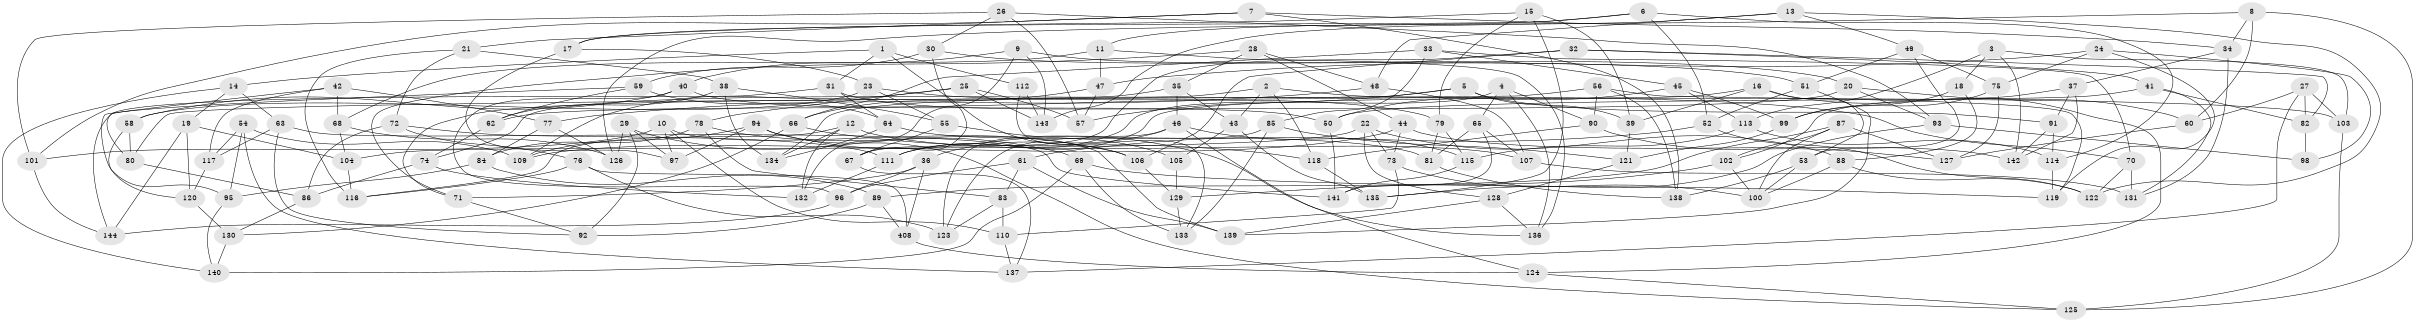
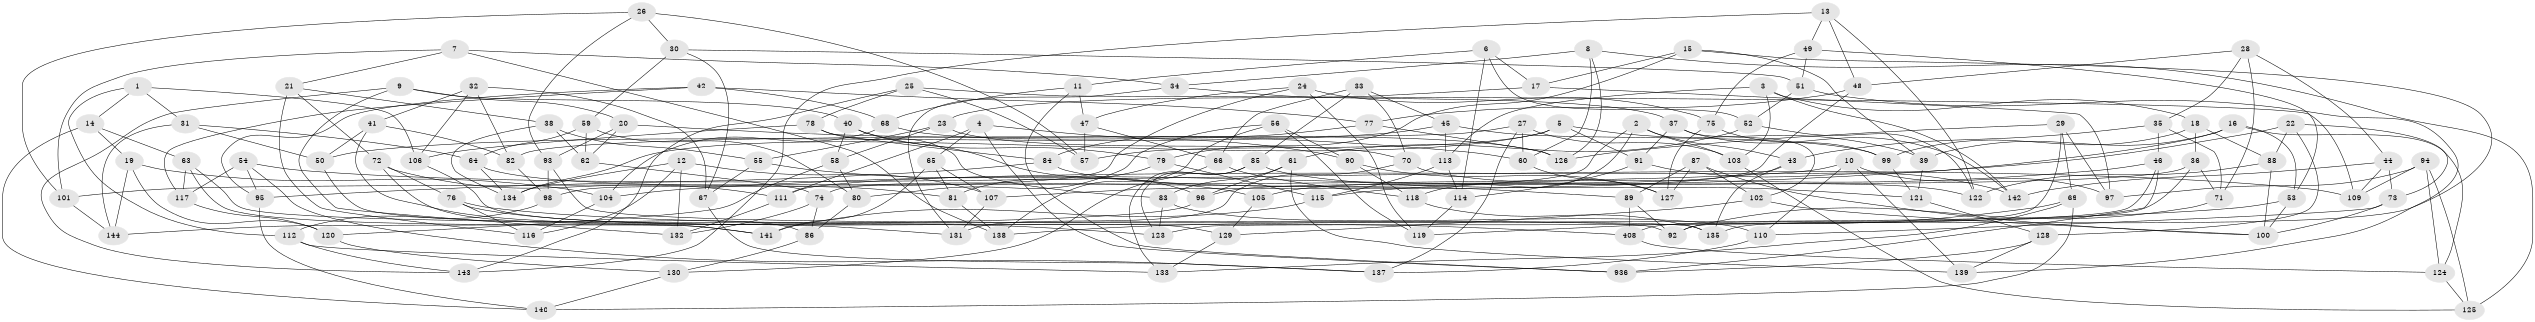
(1052, 142) -> (2196, 146)
none -> (419, 217)
(1535, 236) -> (1622, 273)
